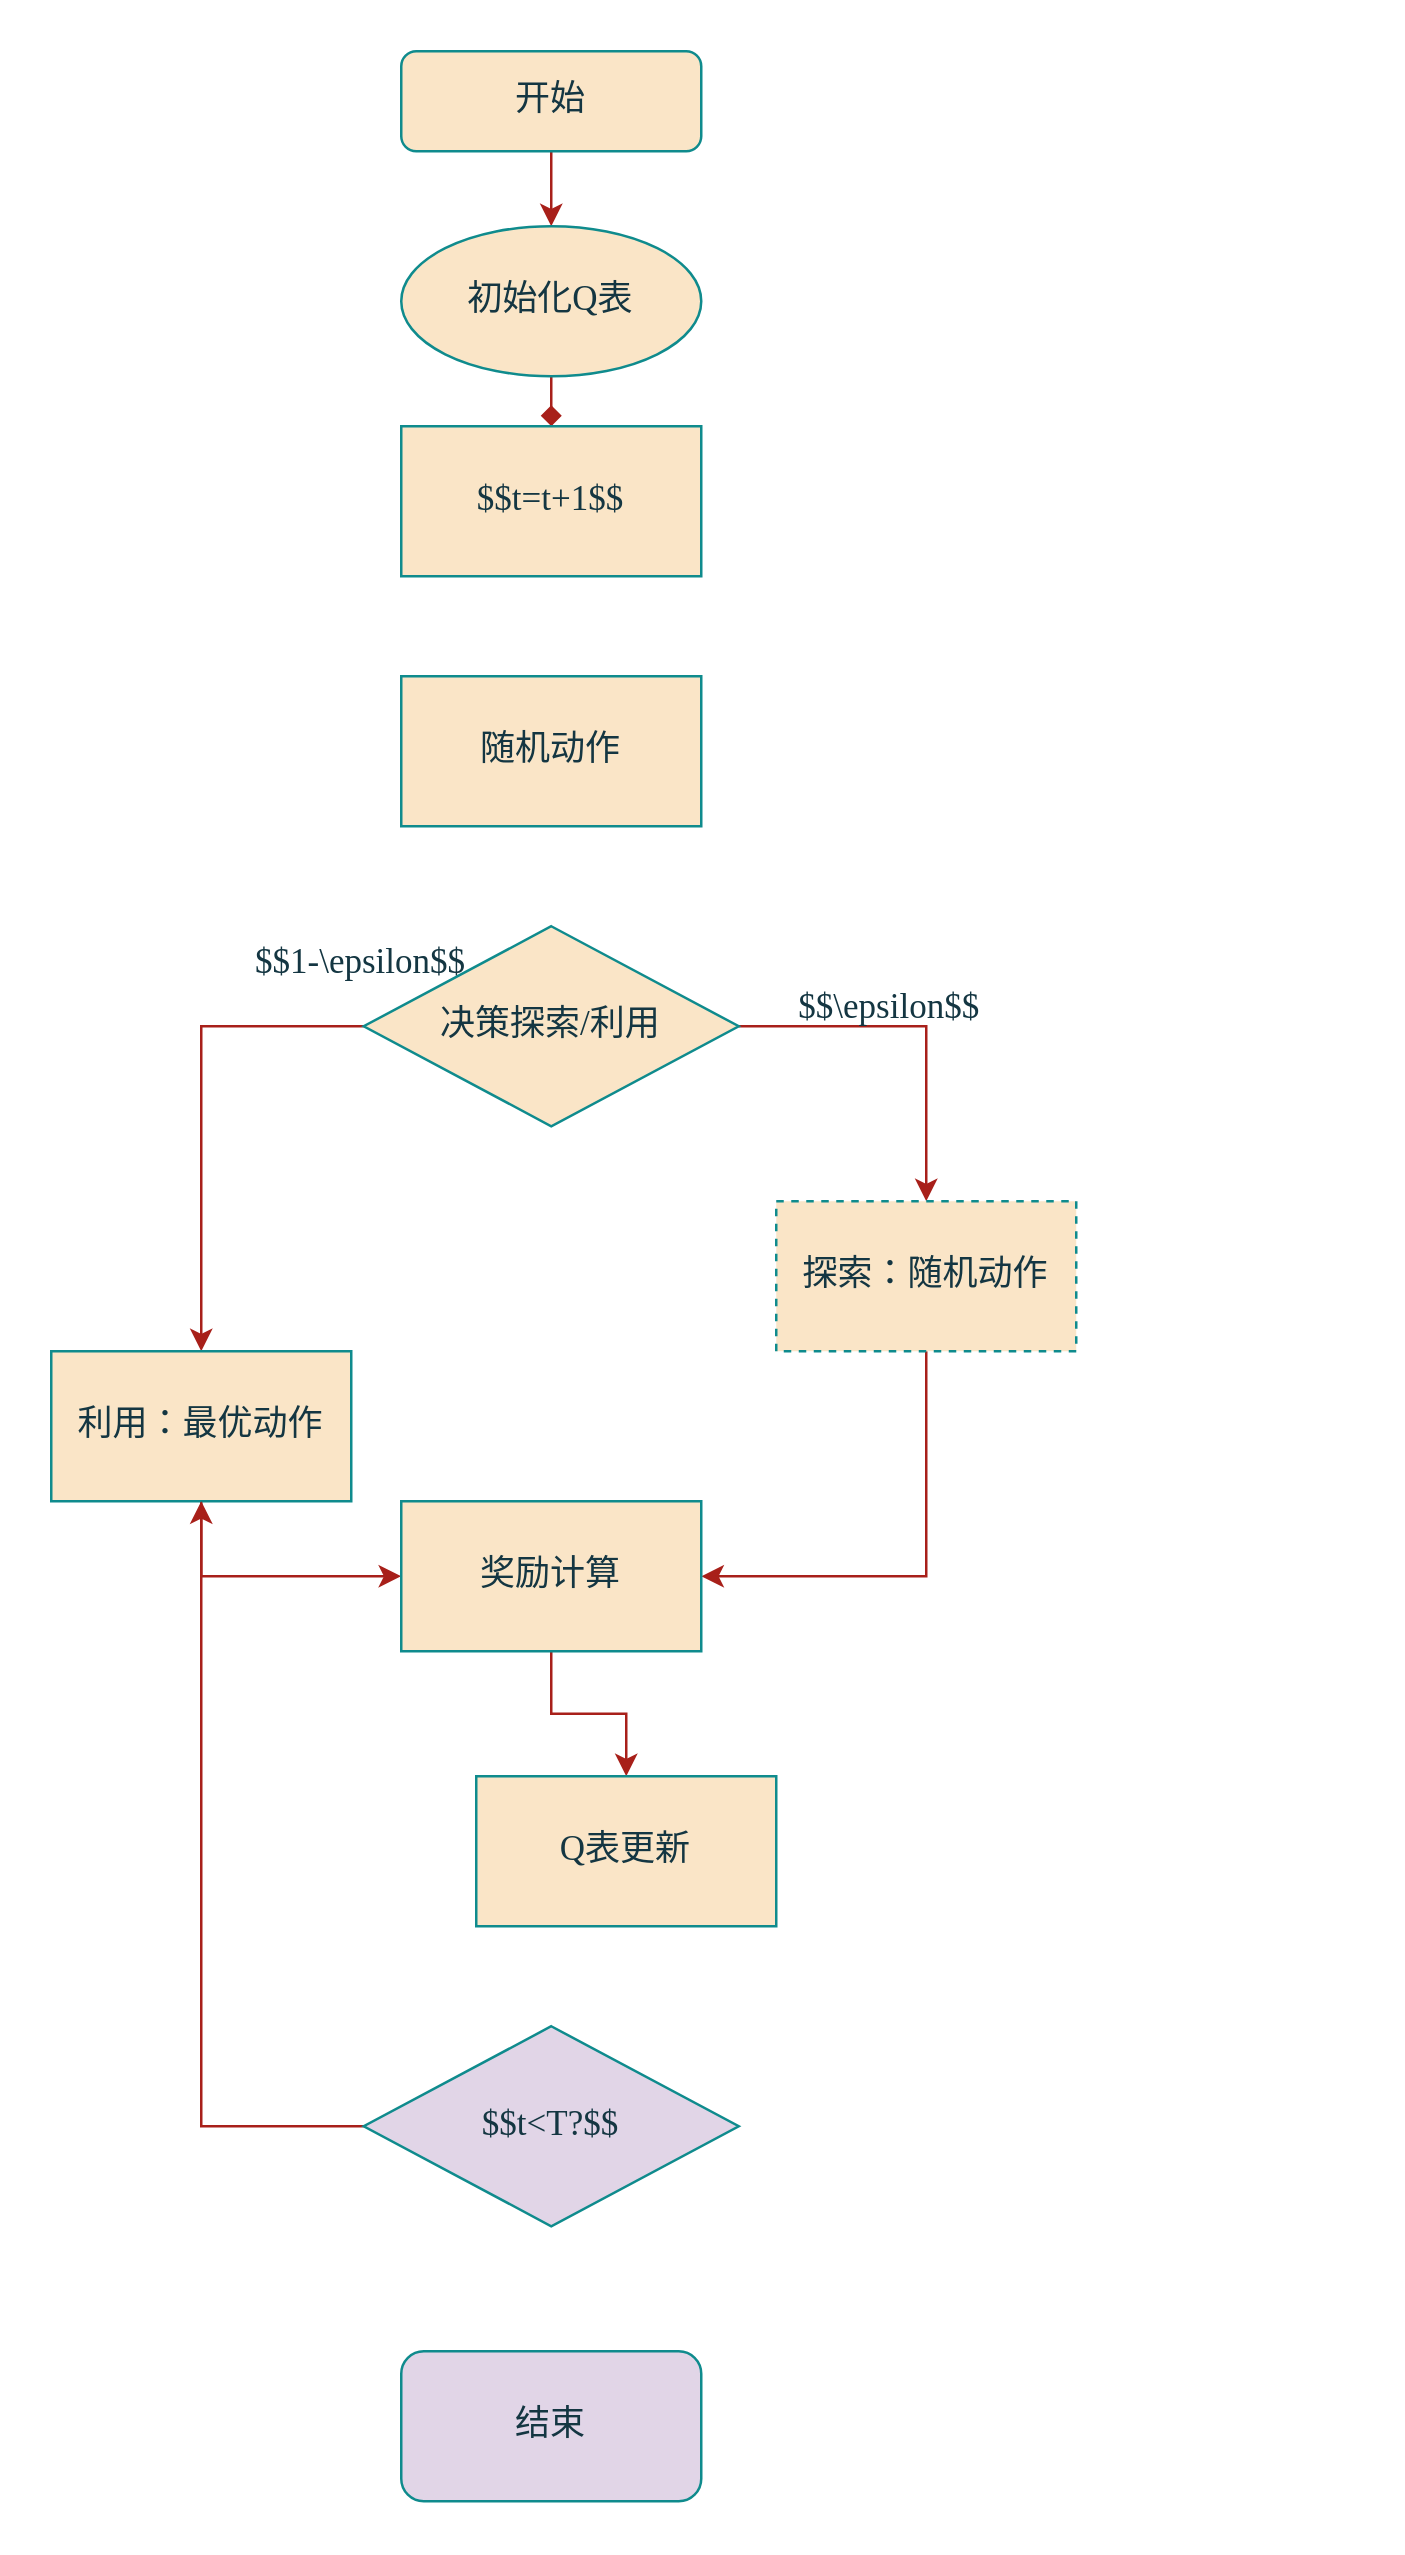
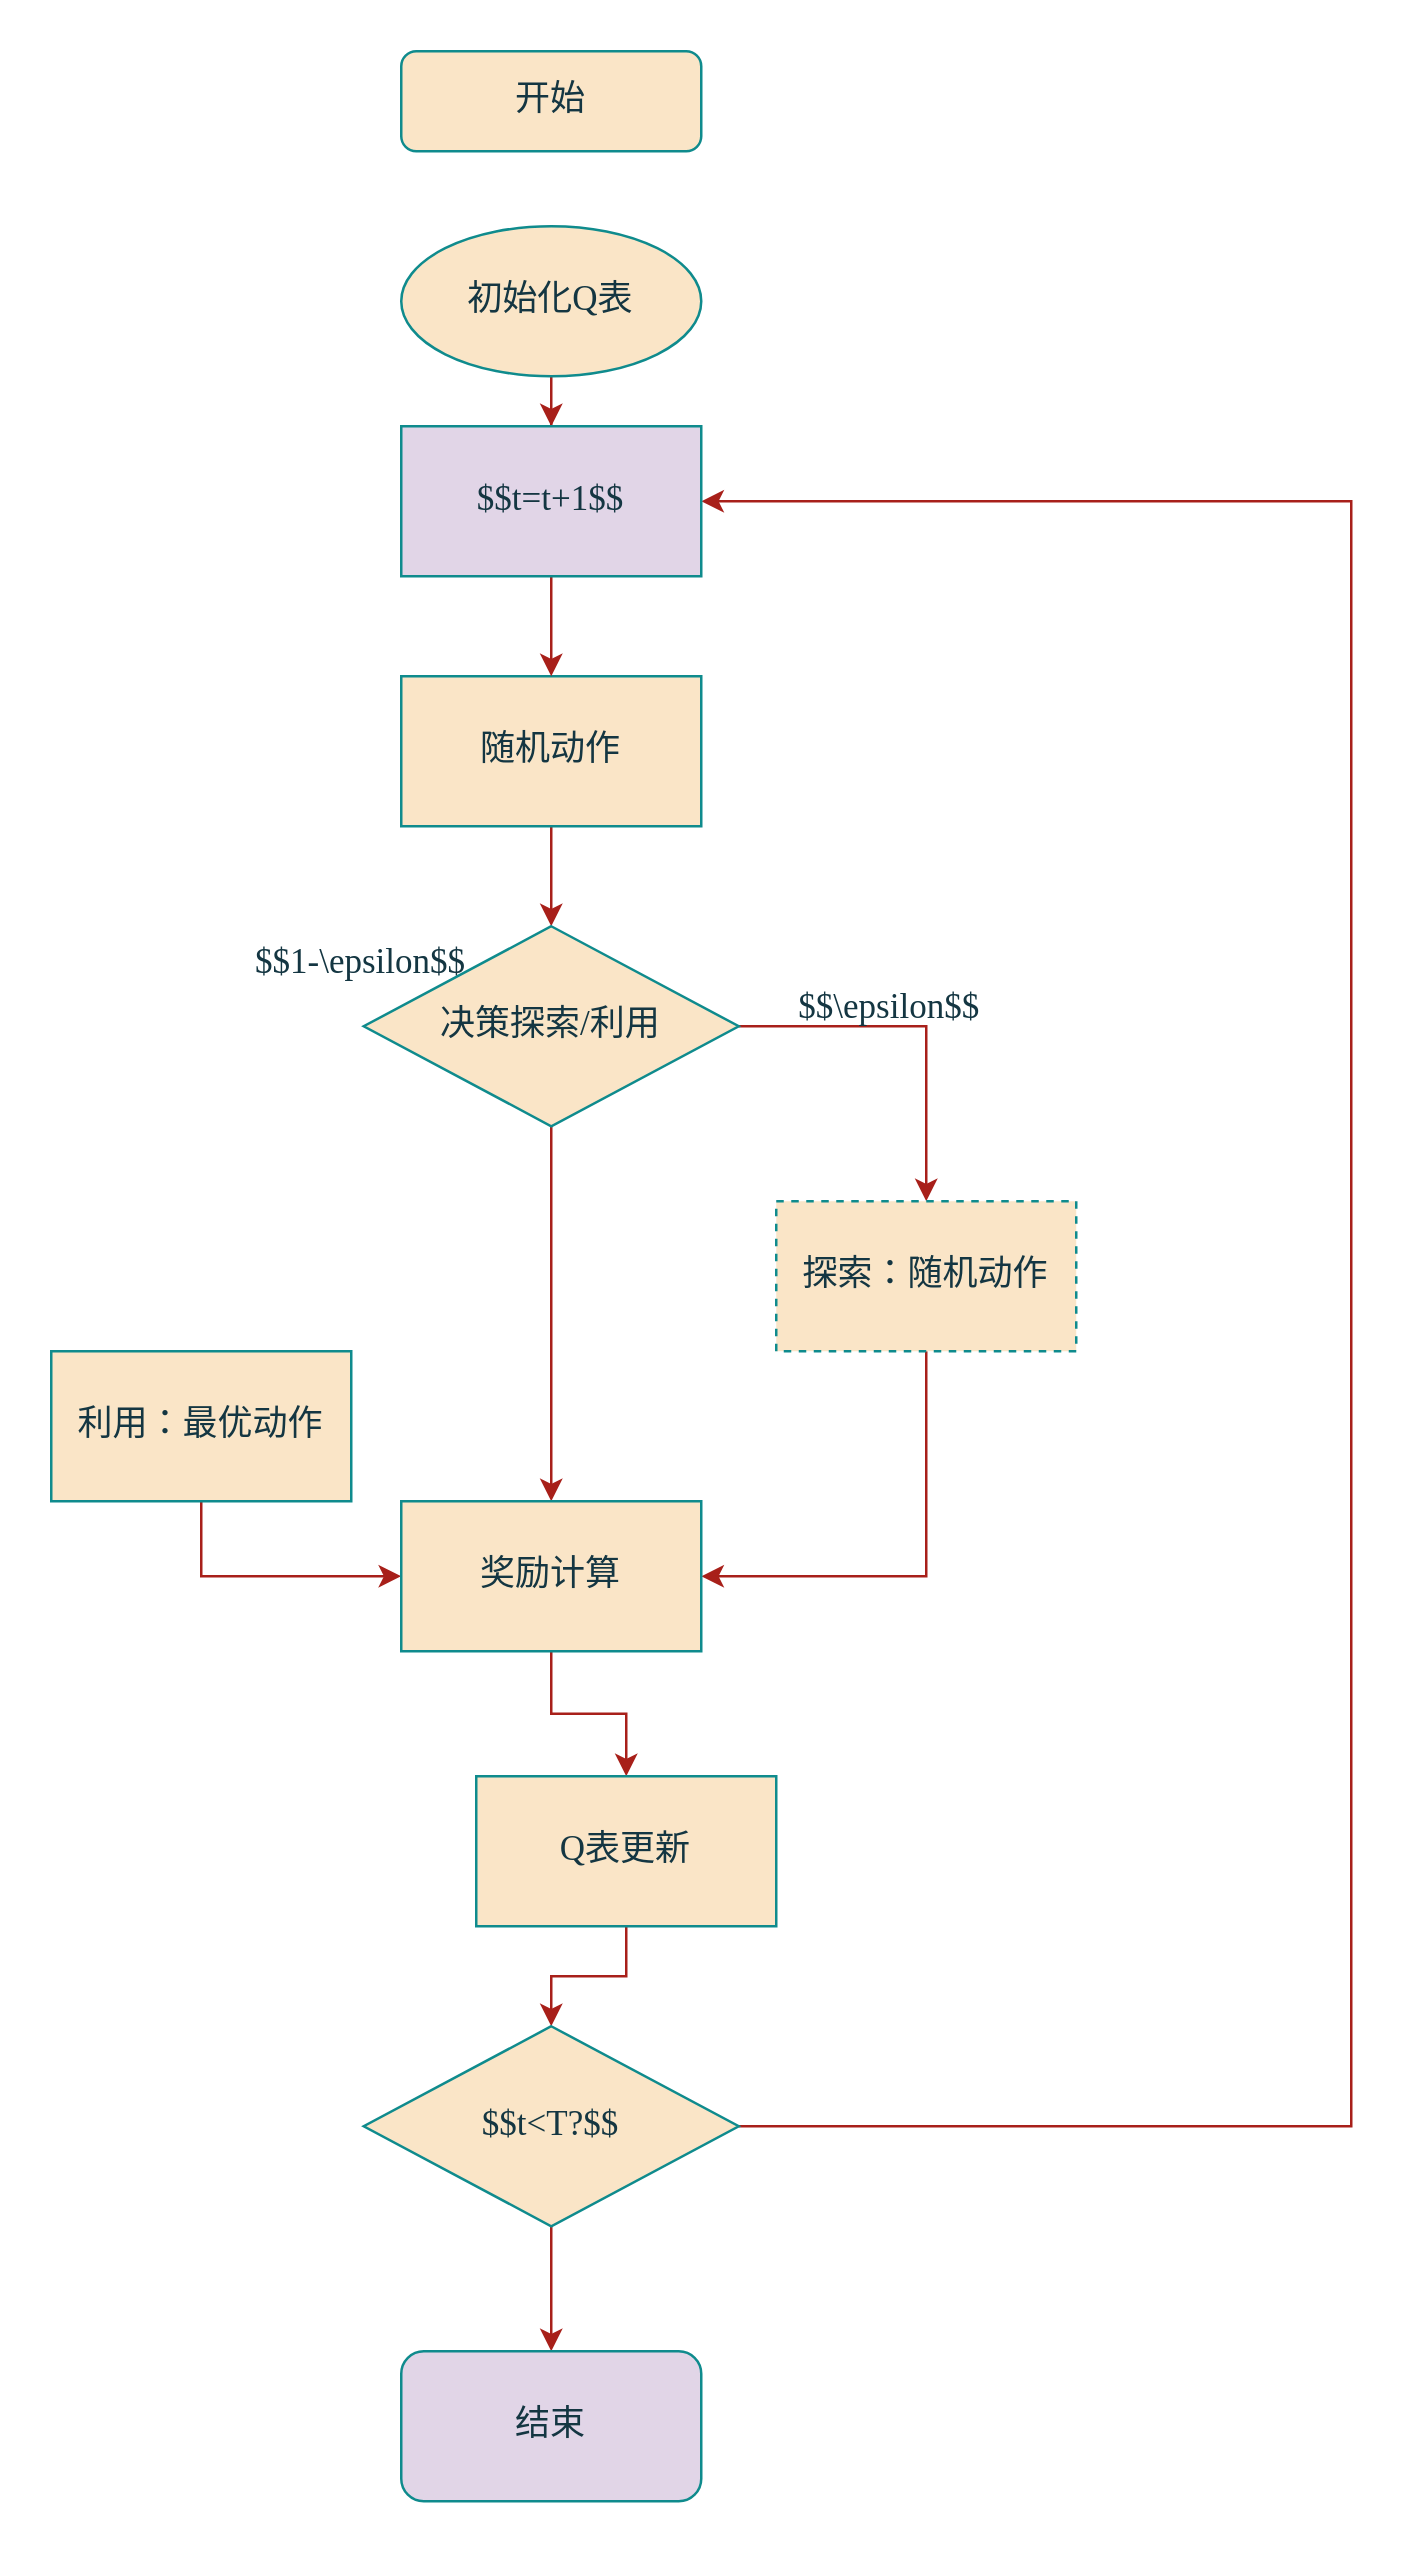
(551, 180) -> none
(551, 406) -> (551, 407)
(551, 501) -> (551, 501)
none -> (551, 618)
none -> (551, 868)
(201, 1100) -> (551, 1305)
none -> (1351, 1303)
(201, 1934) -> (551, 2280)
none -> (597, 1976)
(551, 2126) -> (551, 2126)
